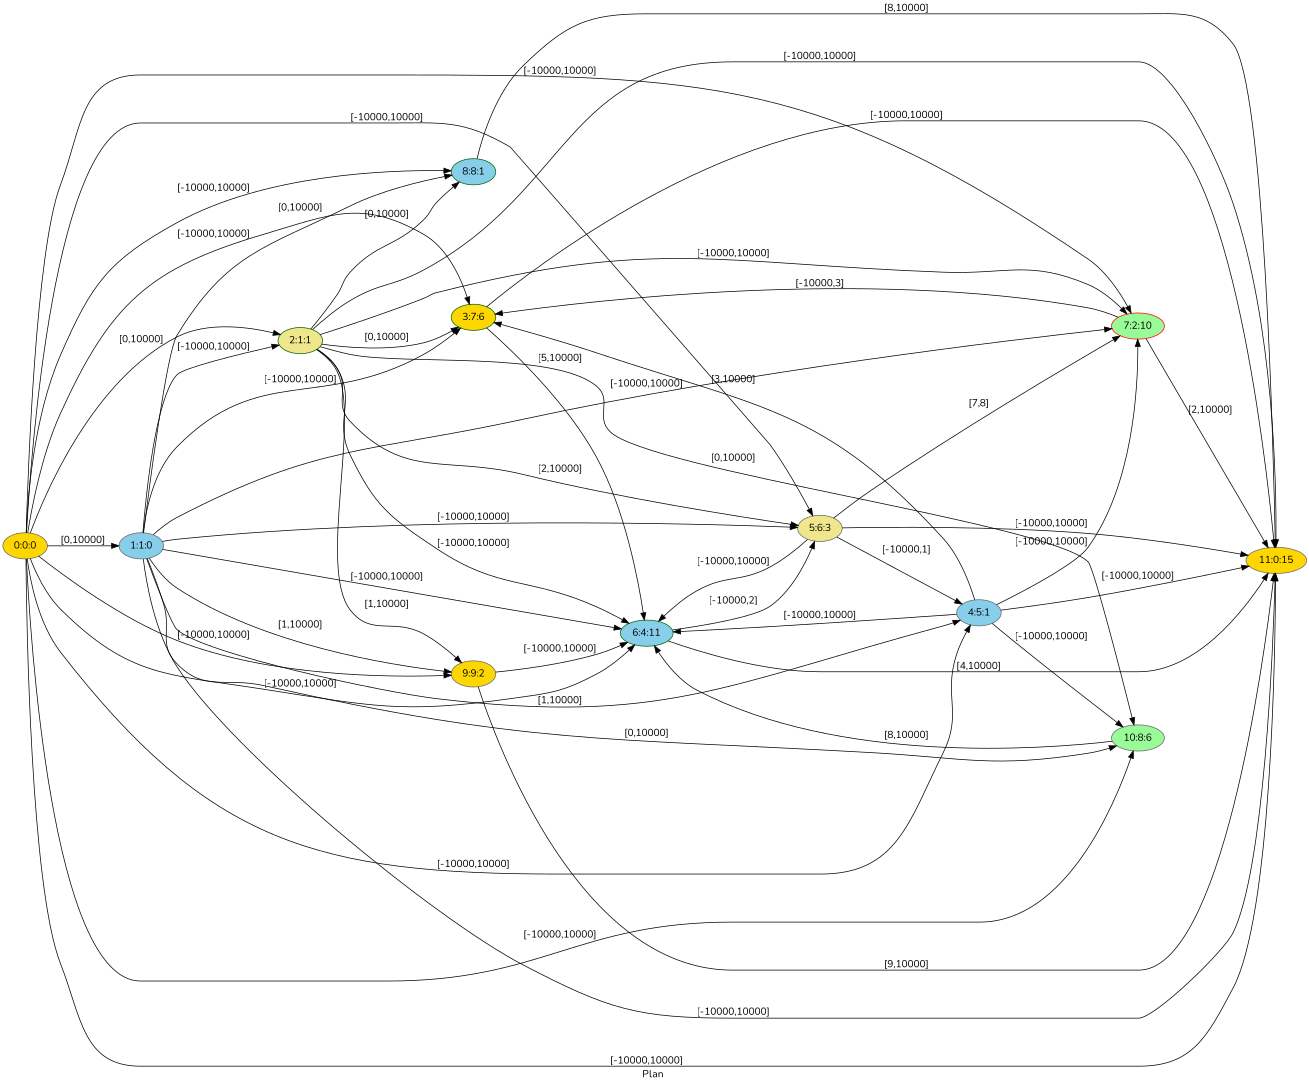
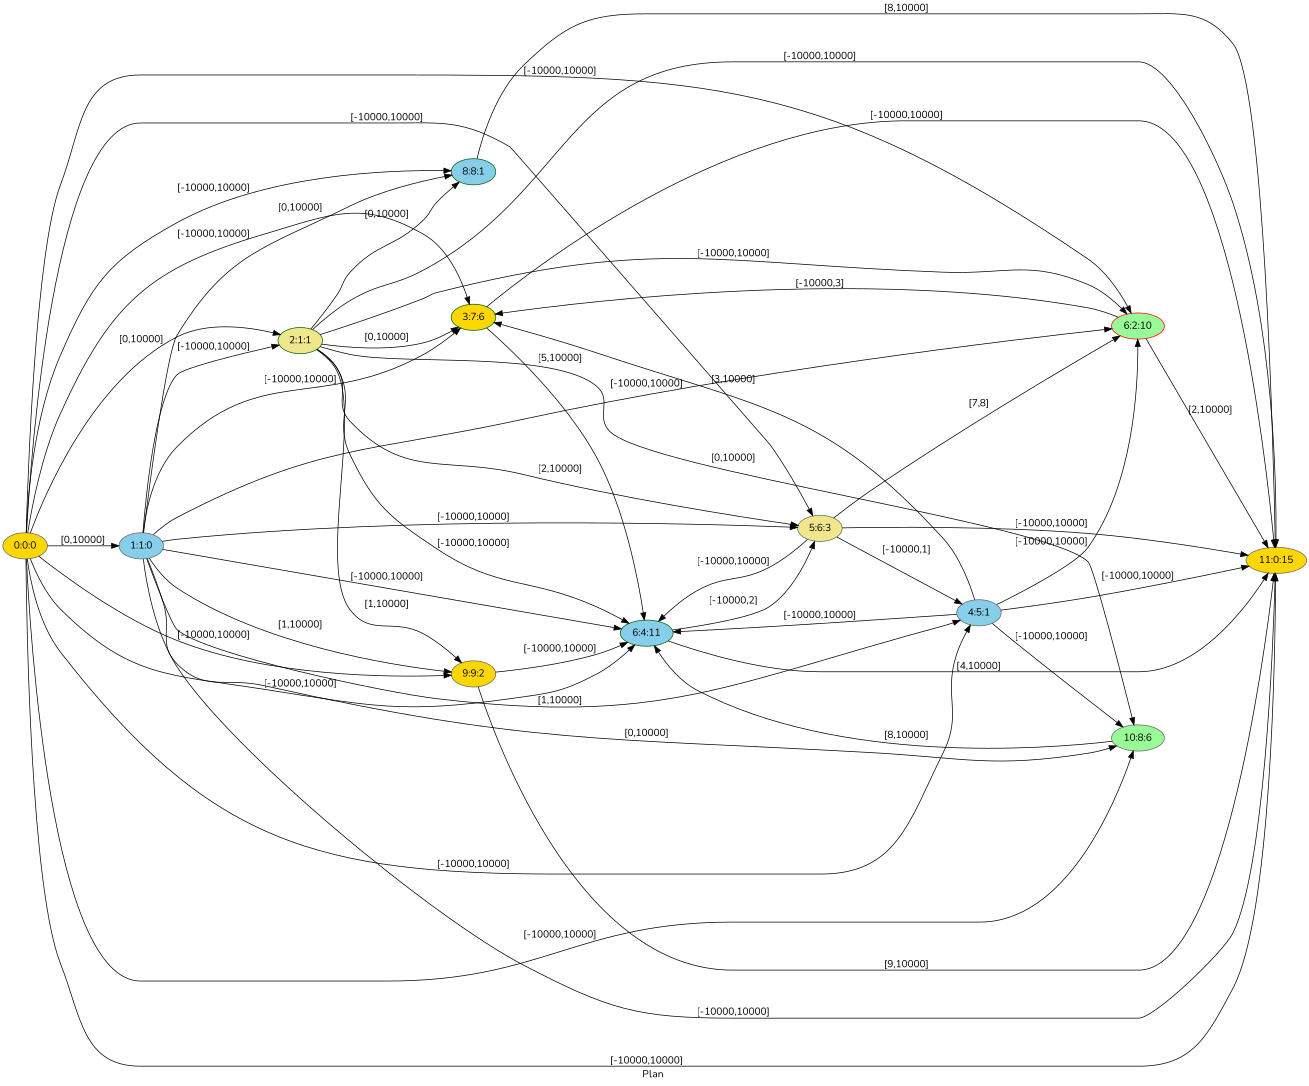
(1138, 326) -> (1138, 326)
